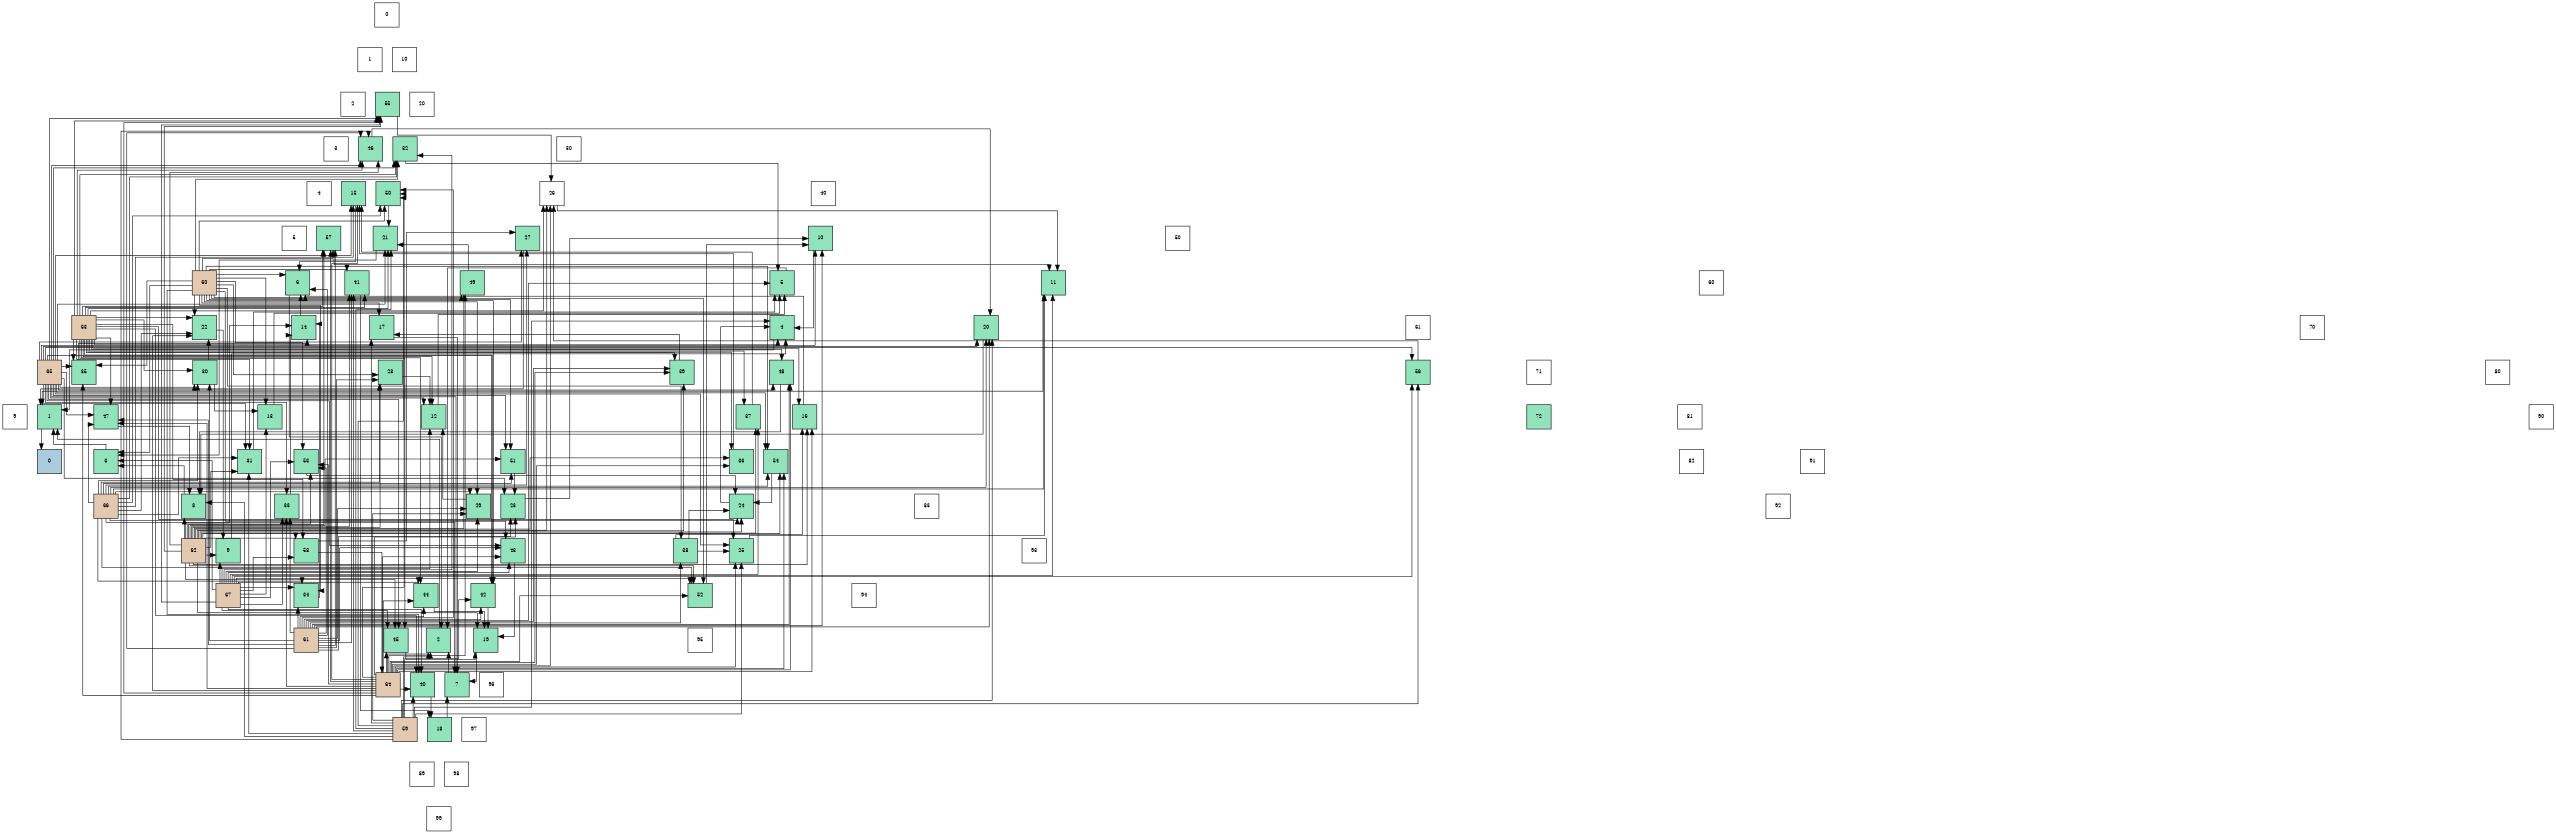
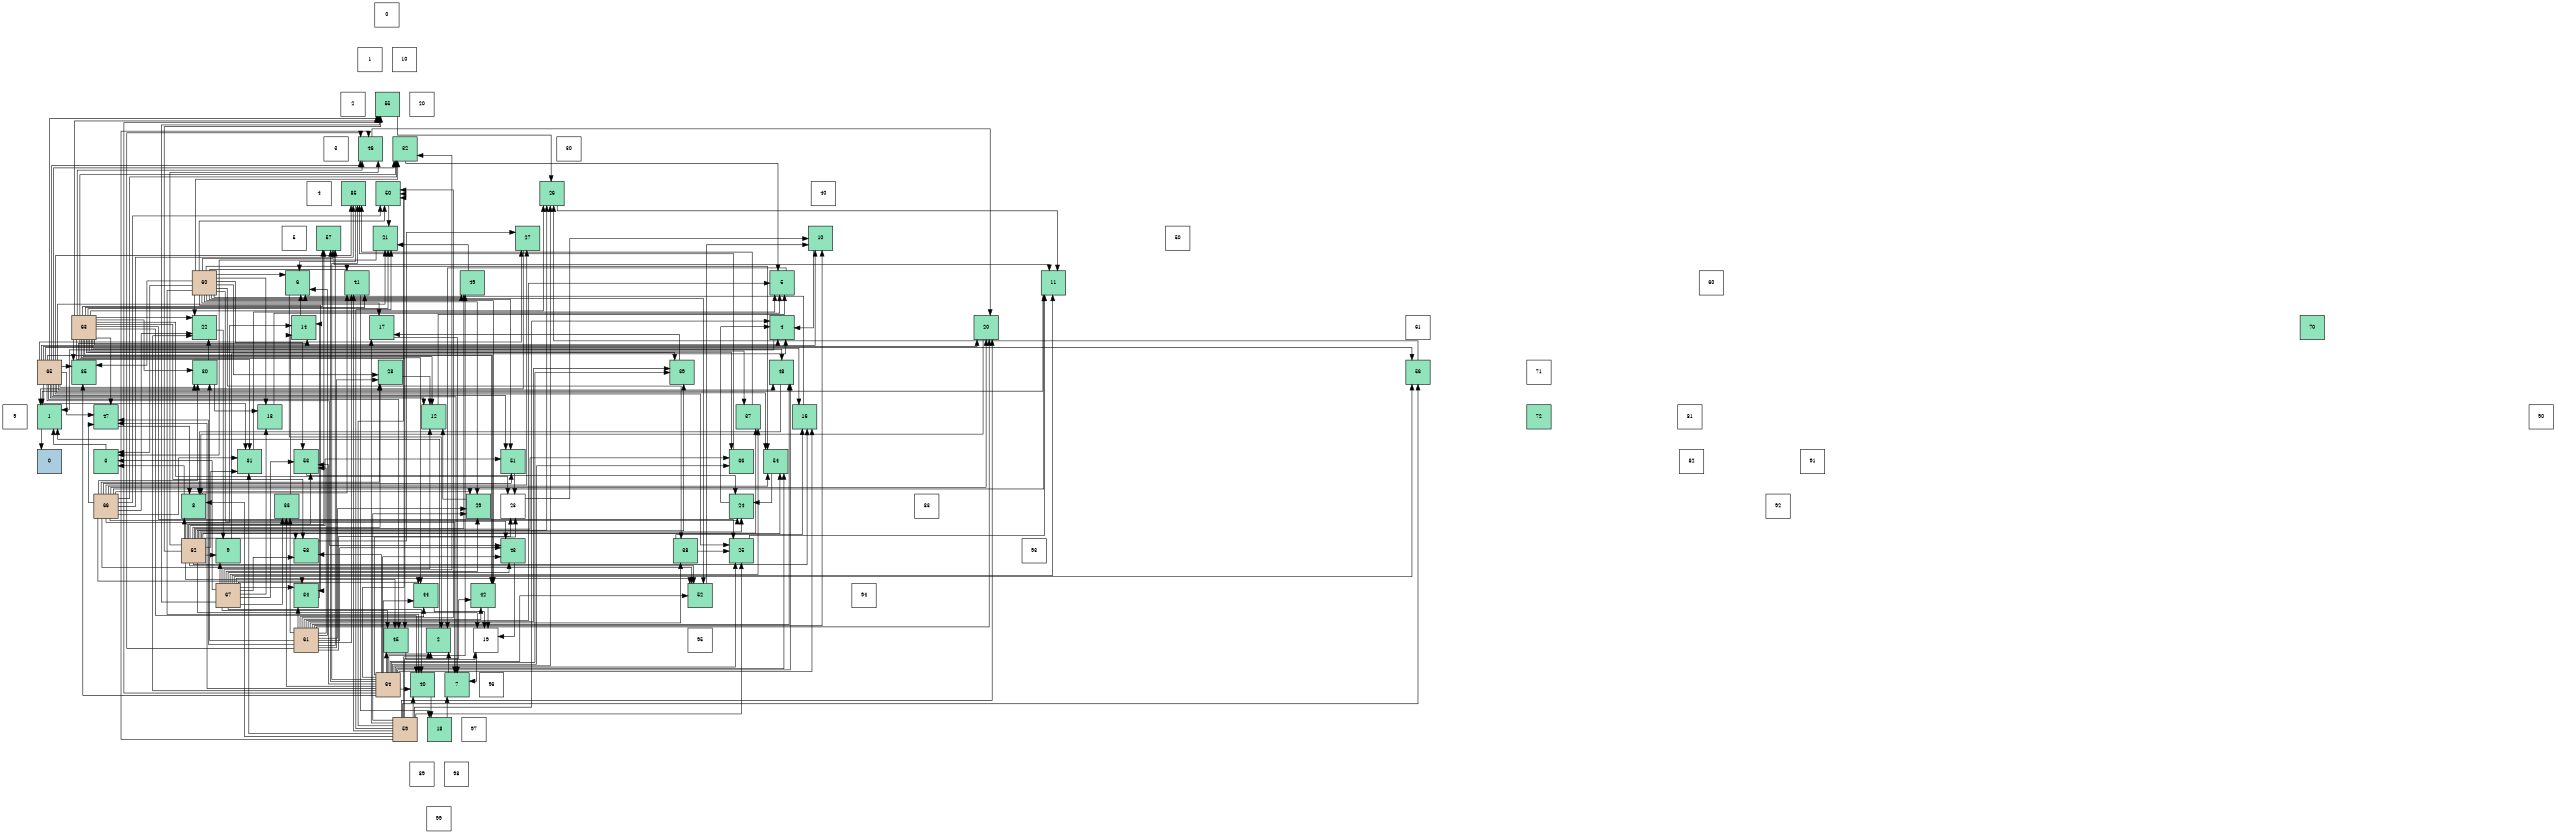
(354, 194) -> (354, 194)
(552, 194) -> (552, 194)
(2312, 328) -> (2312, 328)
(2498, 372) -> none
(200, 402) -> none
(238, 478) -> (231, 477)
(349, 499) -> (347, 470)
(513, 506) -> (513, 506)
(692, 510) -> none
(382, 578) -> (368, 555)
(486, 640) -> (486, 640)
